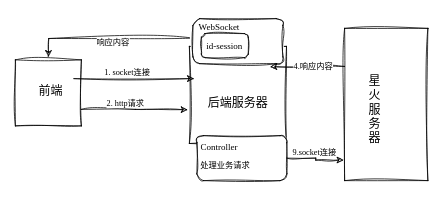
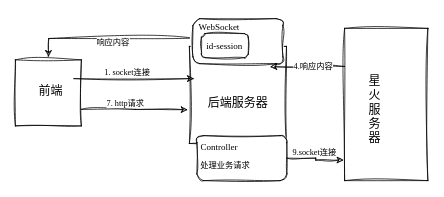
(129, 103) -> (129, 103)
